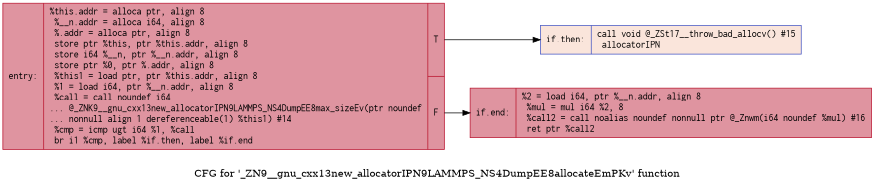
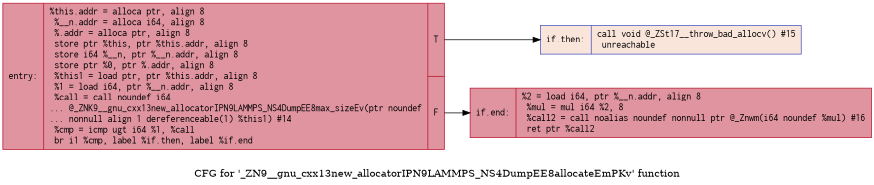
(629, 45) -> (626, 45)
